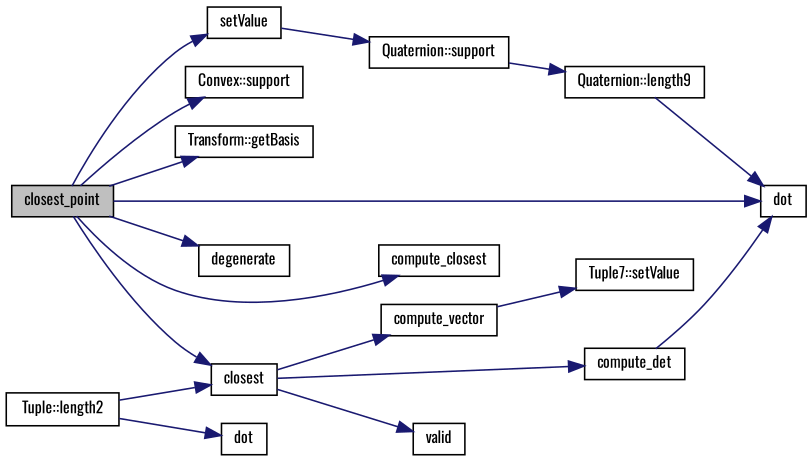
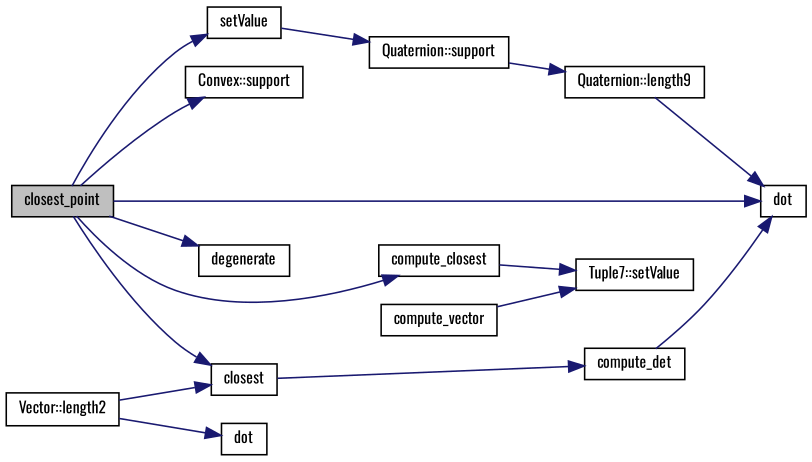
(244, 142) -> none
none -> (530, 267)
(326, 355) -> none
(63, 409) -> (63, 409)
(439, 439) -> none
